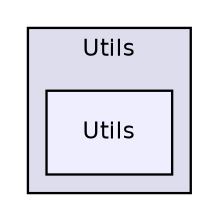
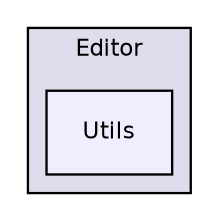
(109, 50) -> (109, 50)
